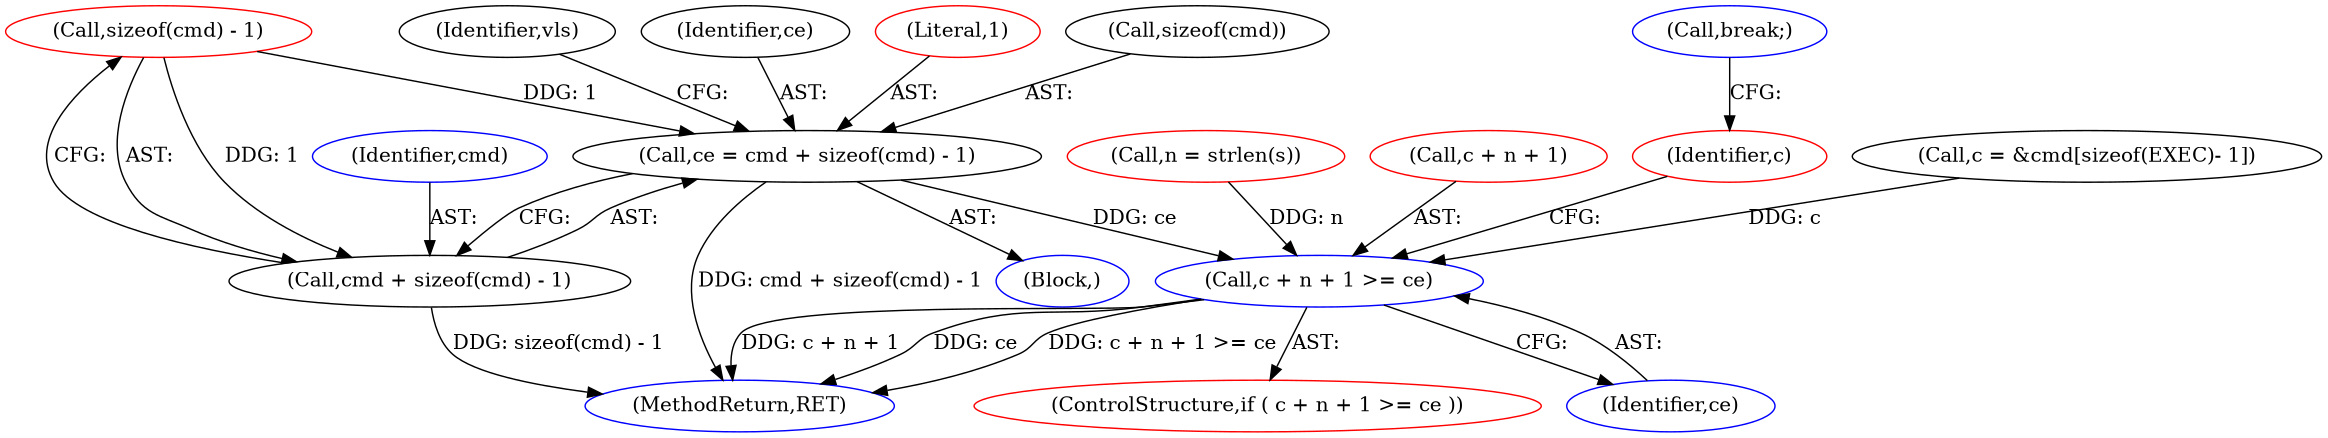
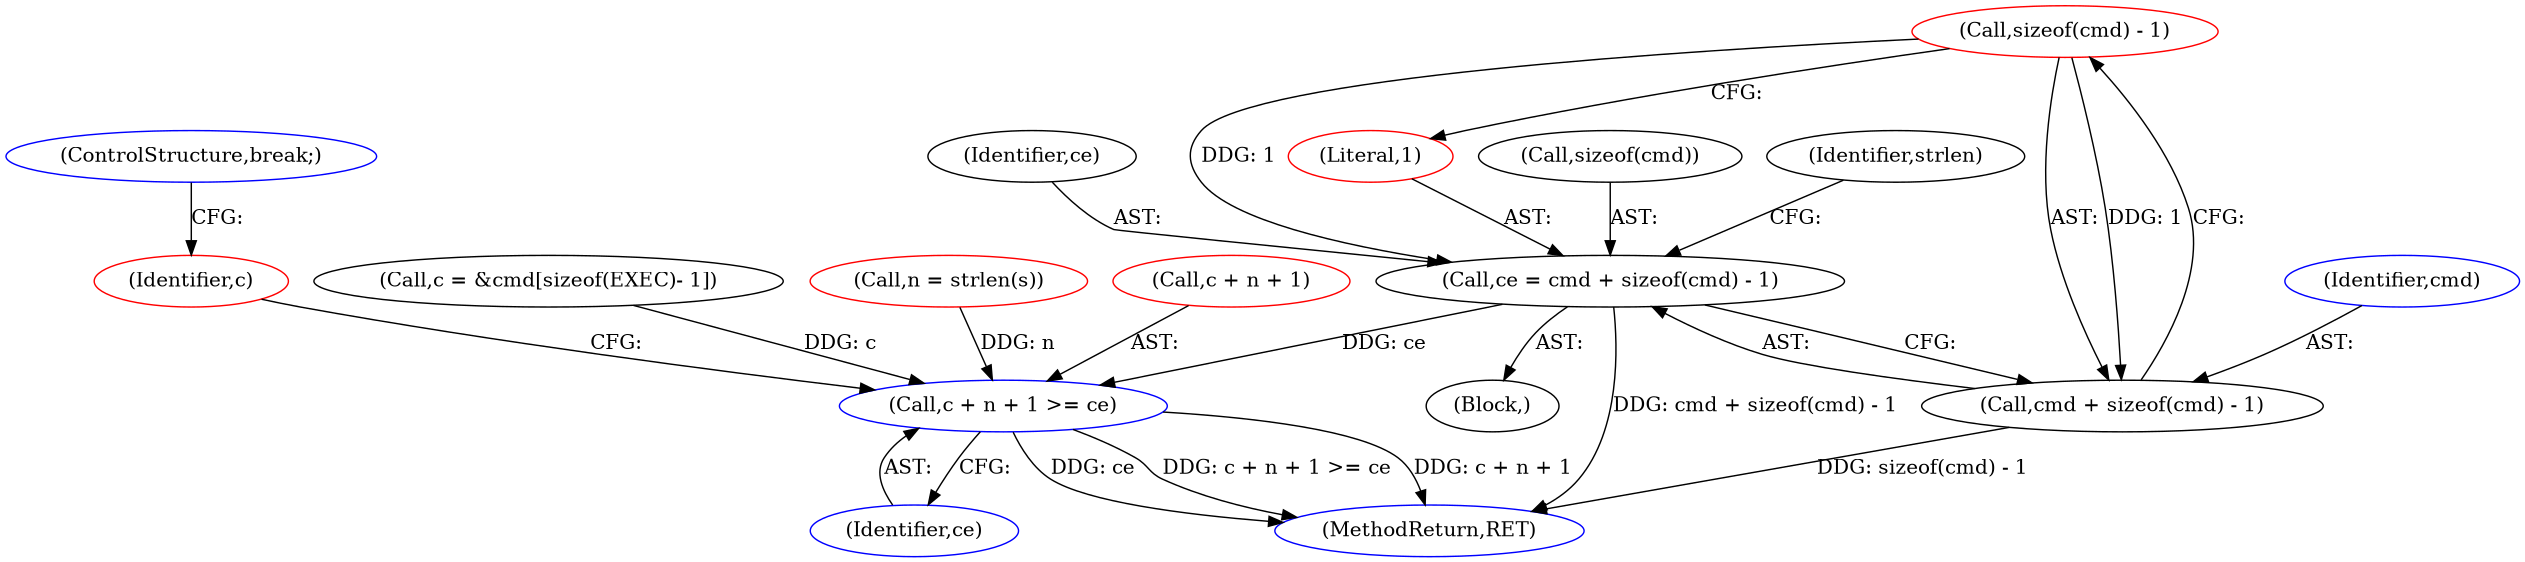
(507, 32) -> (1896, 156)
(1730, 32) -> (191, 156)
none -> (1696, 88)
(1063, 281) -> (1493, 406)
(1258, 406) -> none
